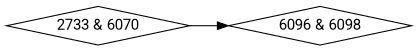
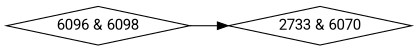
(204, 26) -> (204, 26)
